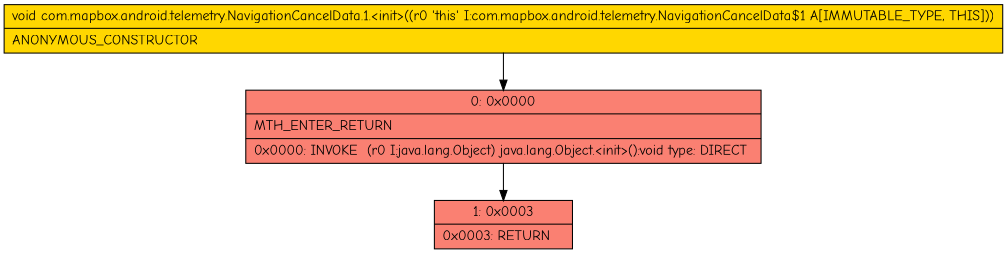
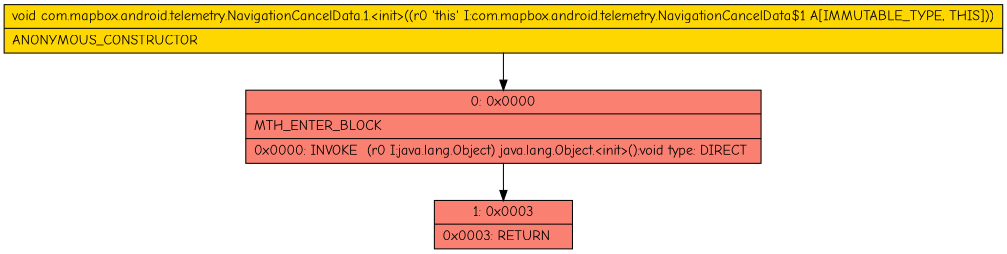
(324, 126) -> (318, 126)
